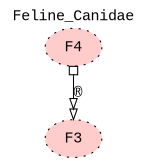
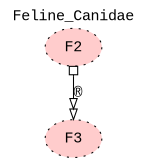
(73, 47) -> (73, 47)
